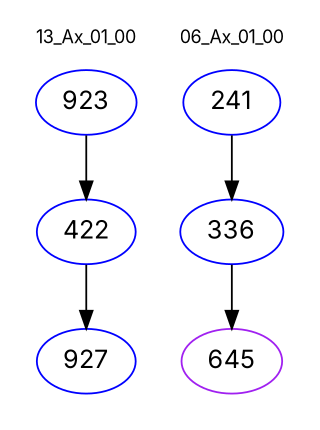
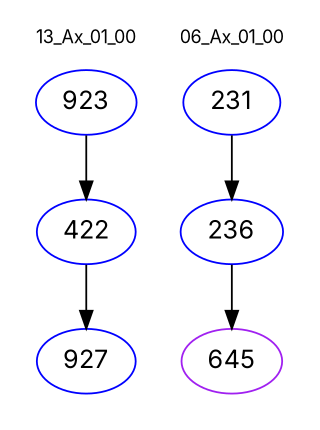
(232, 102) -> (232, 102)
(232, 232) -> (232, 232)
